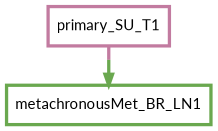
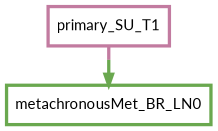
(109, 105) -> (109, 105)
